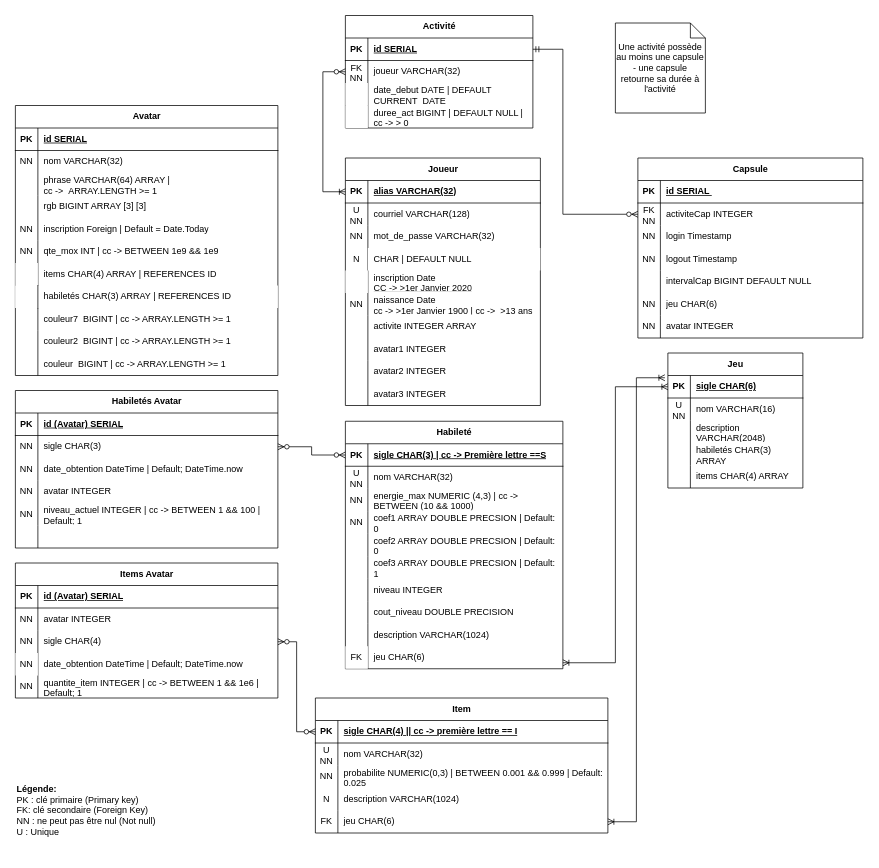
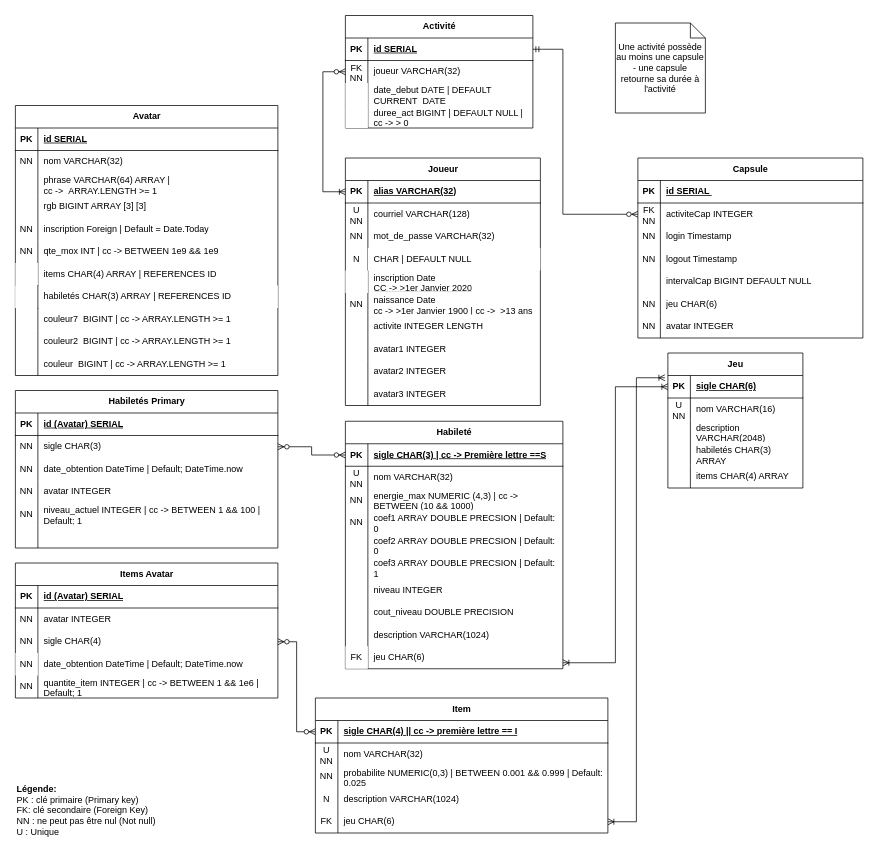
(425, 327) -> (427, 327)
(147, 402) -> (147, 402)
